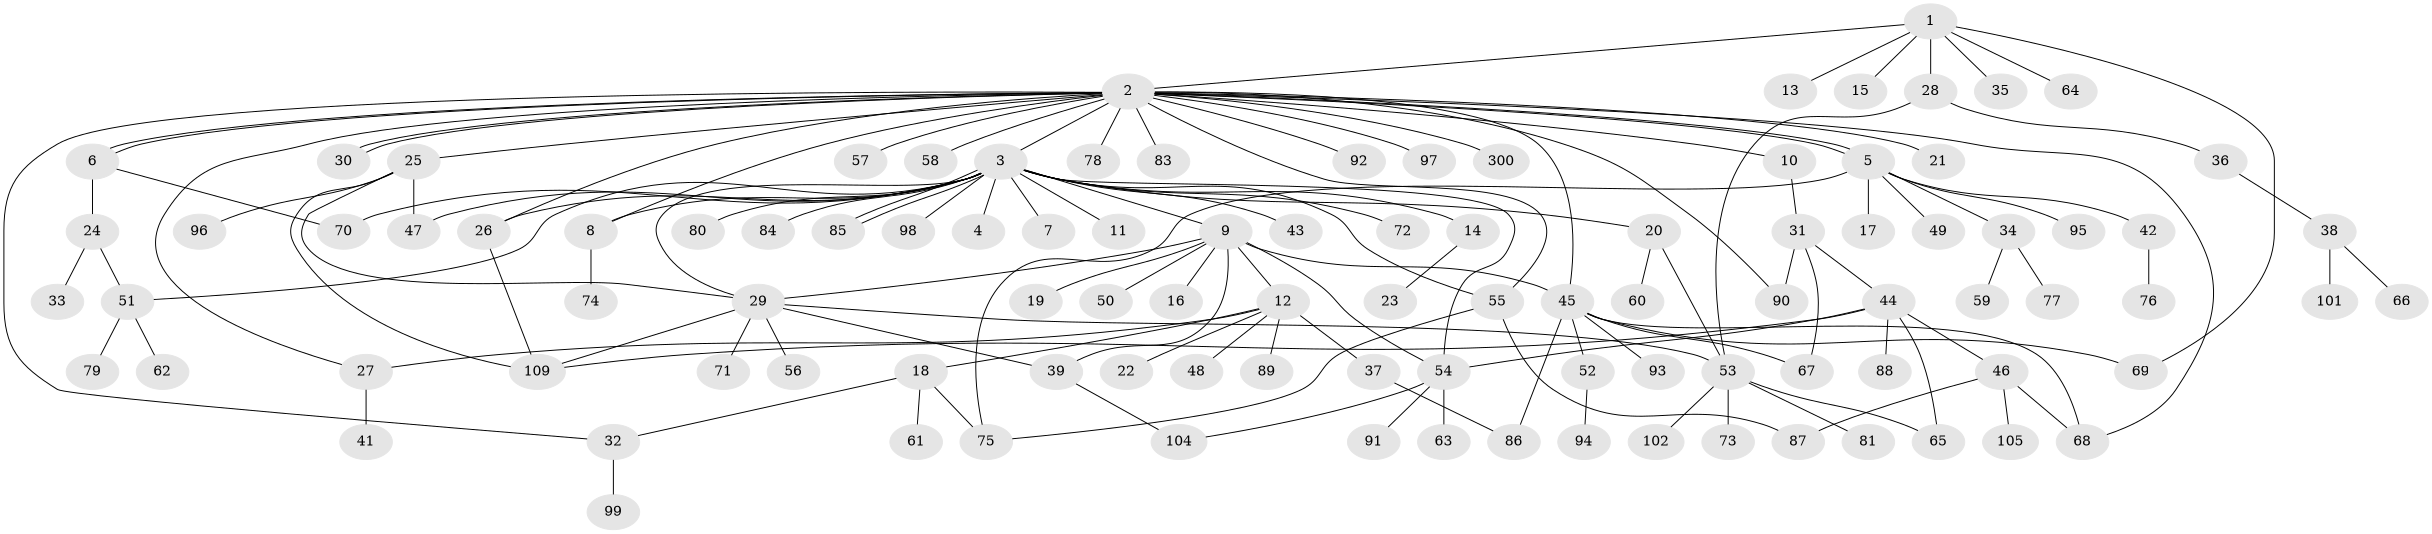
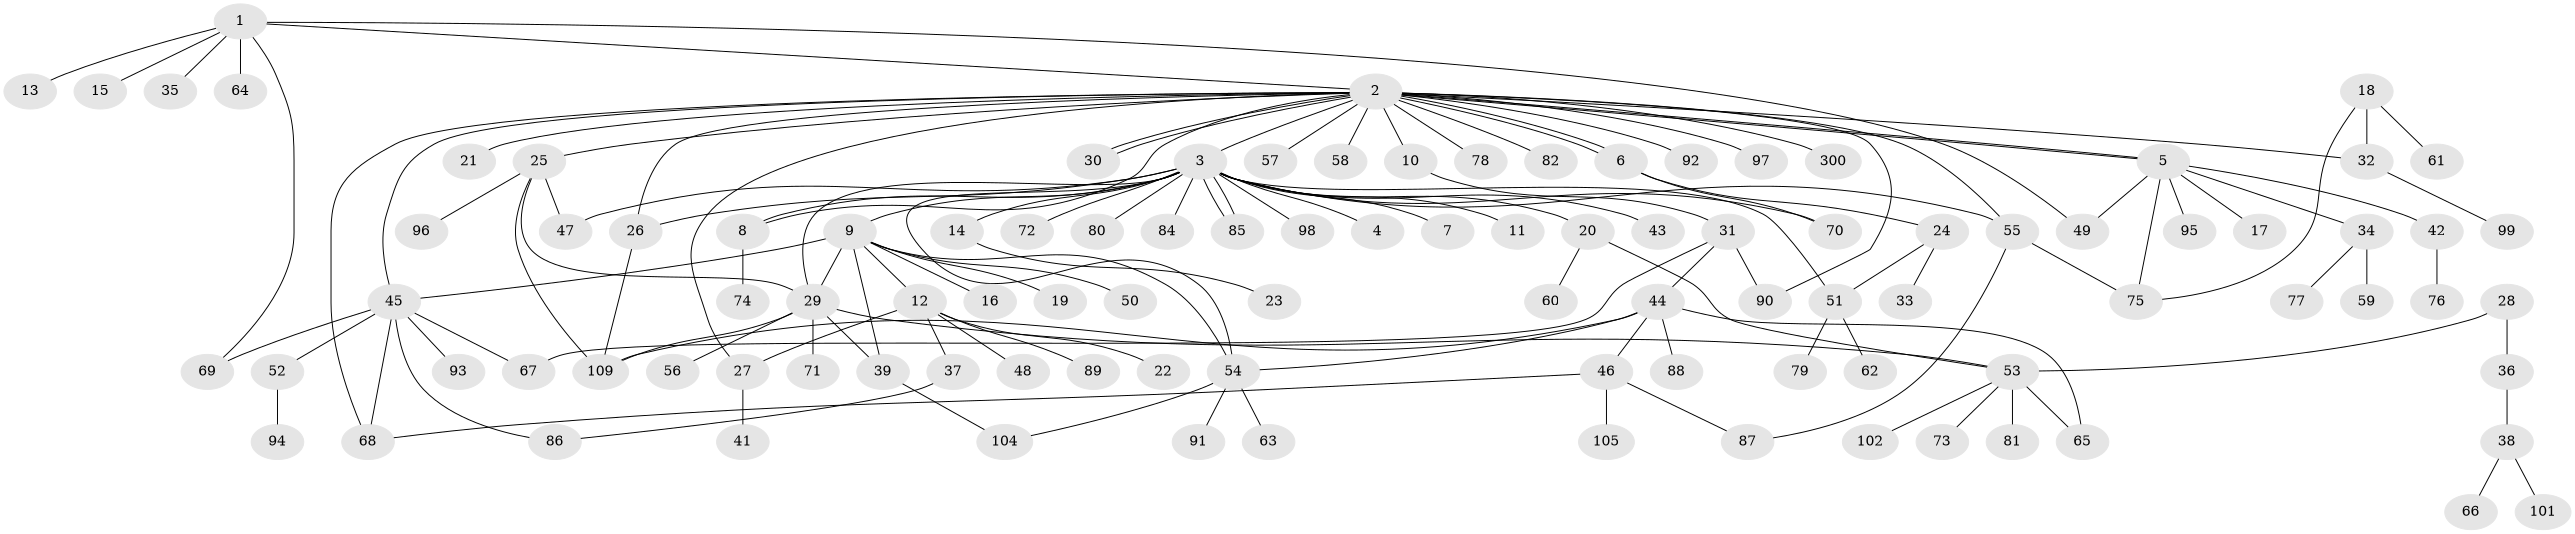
(1931, 57) -> (1181, 46)
(1163, 162) -> (1551, 162)
(1111, 339) -> none
